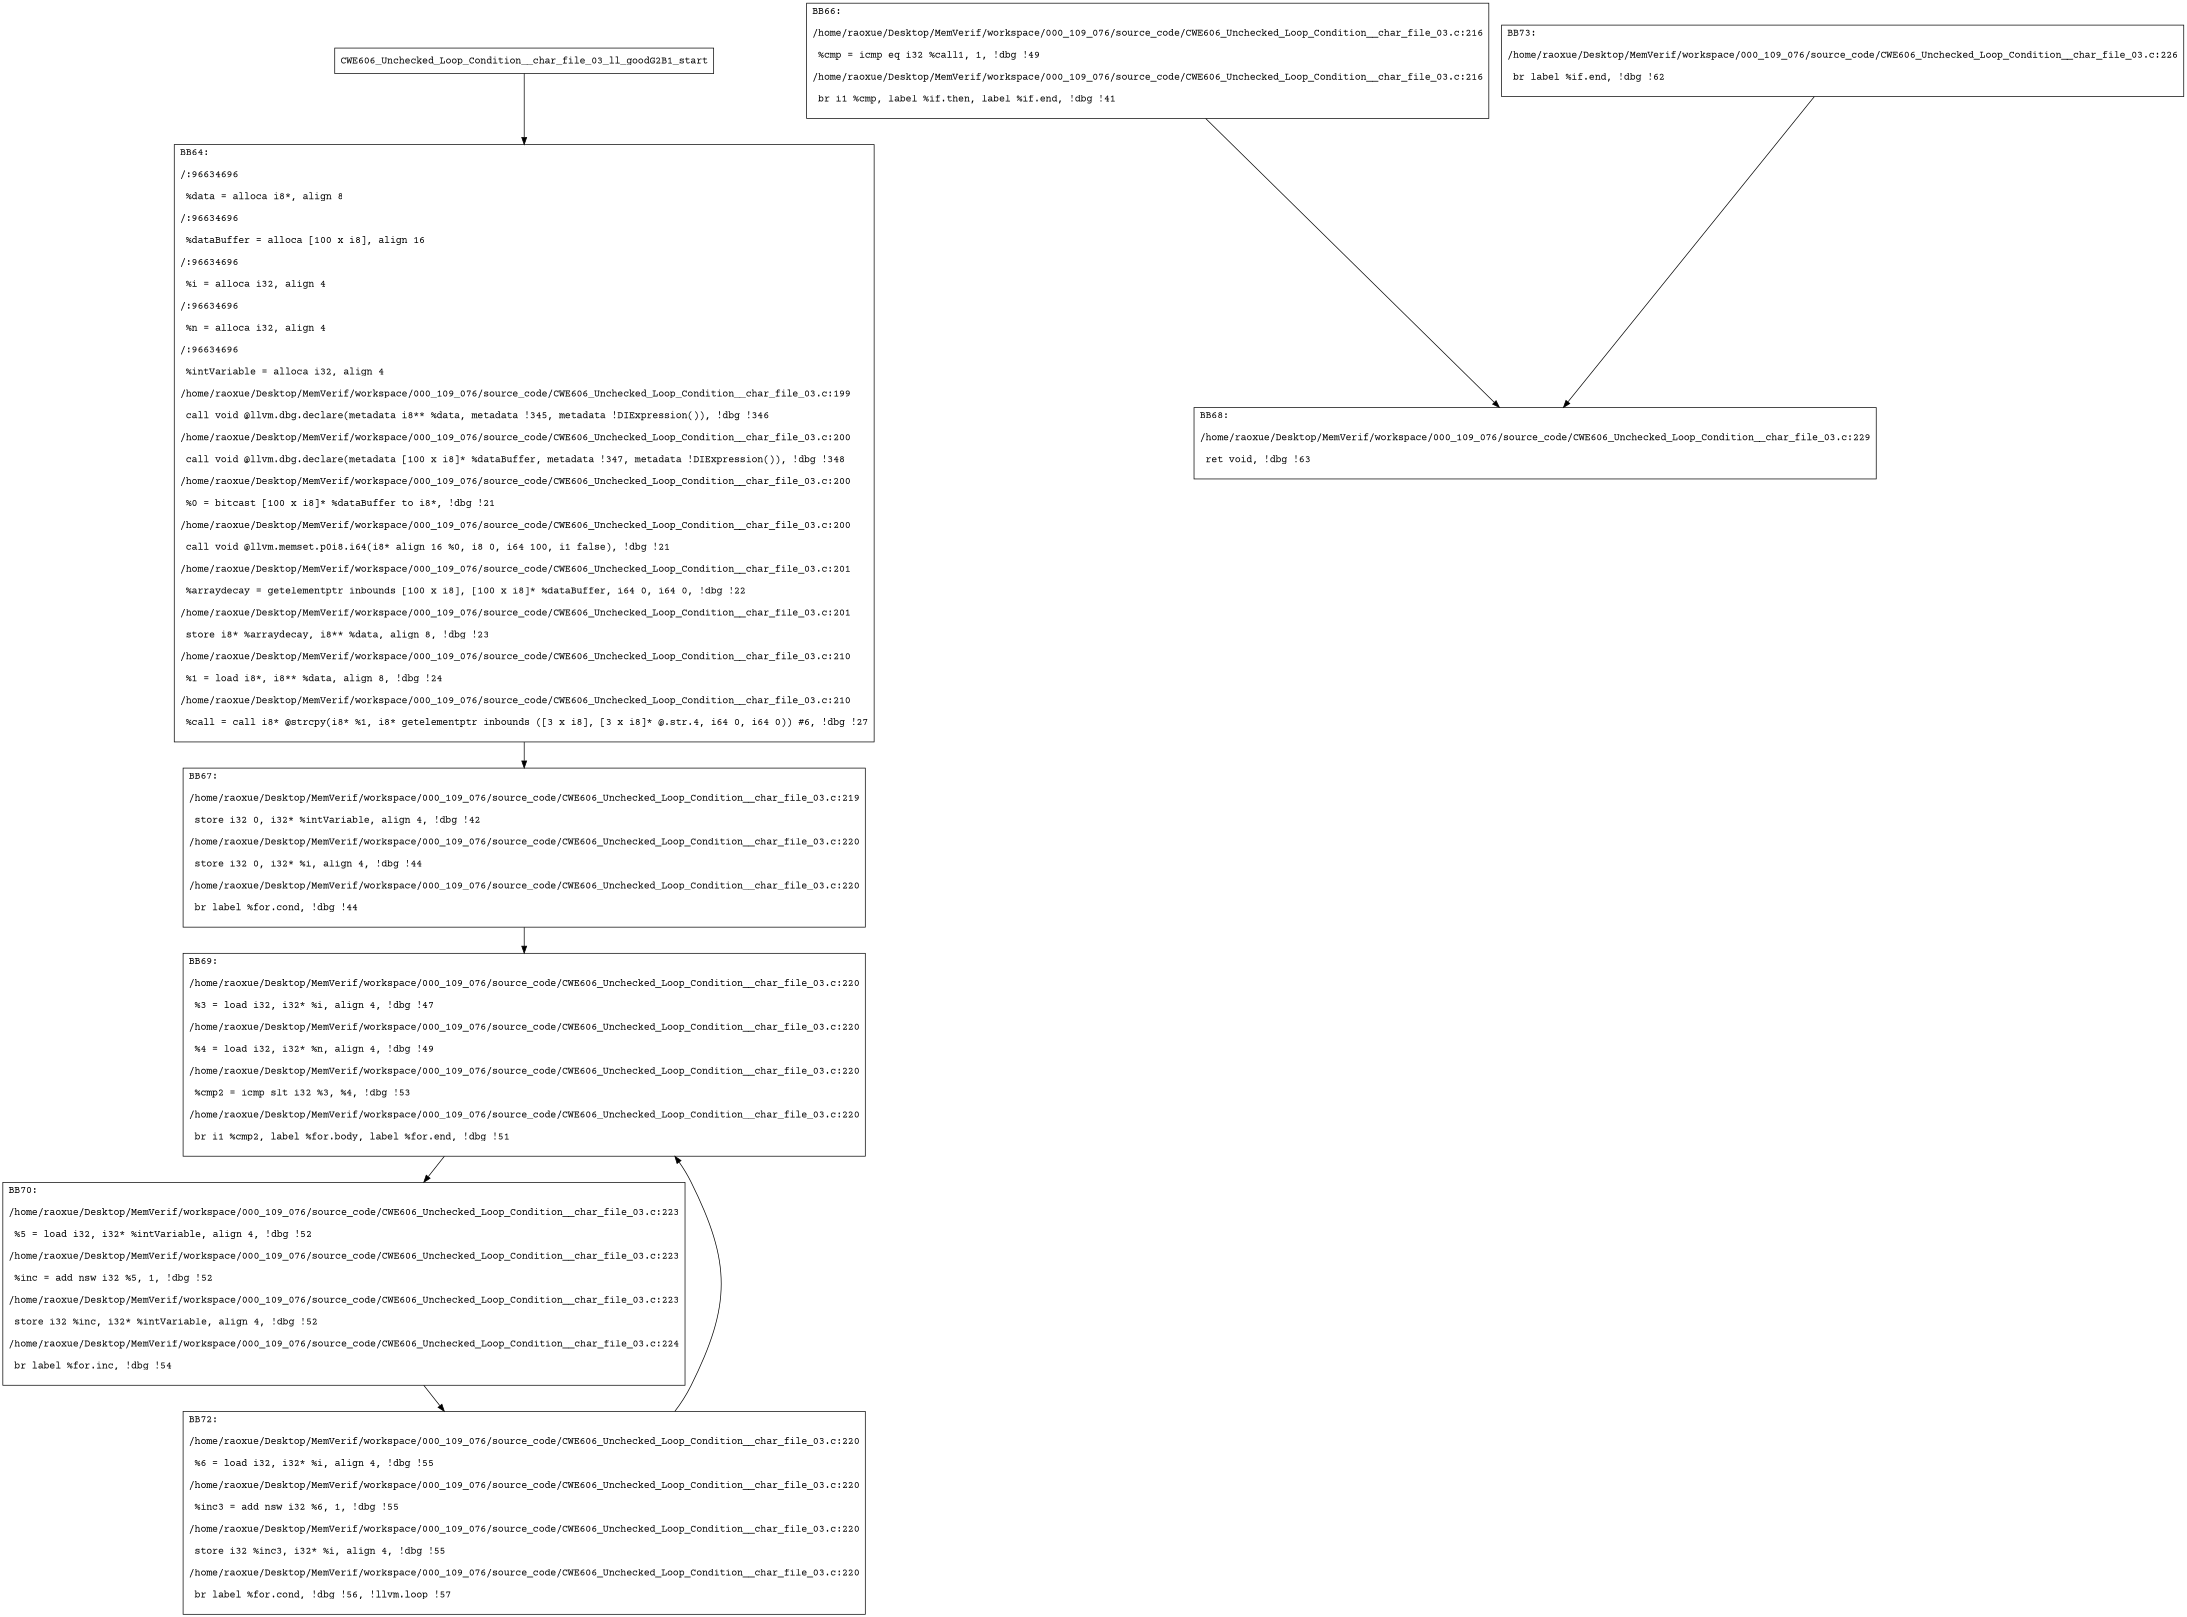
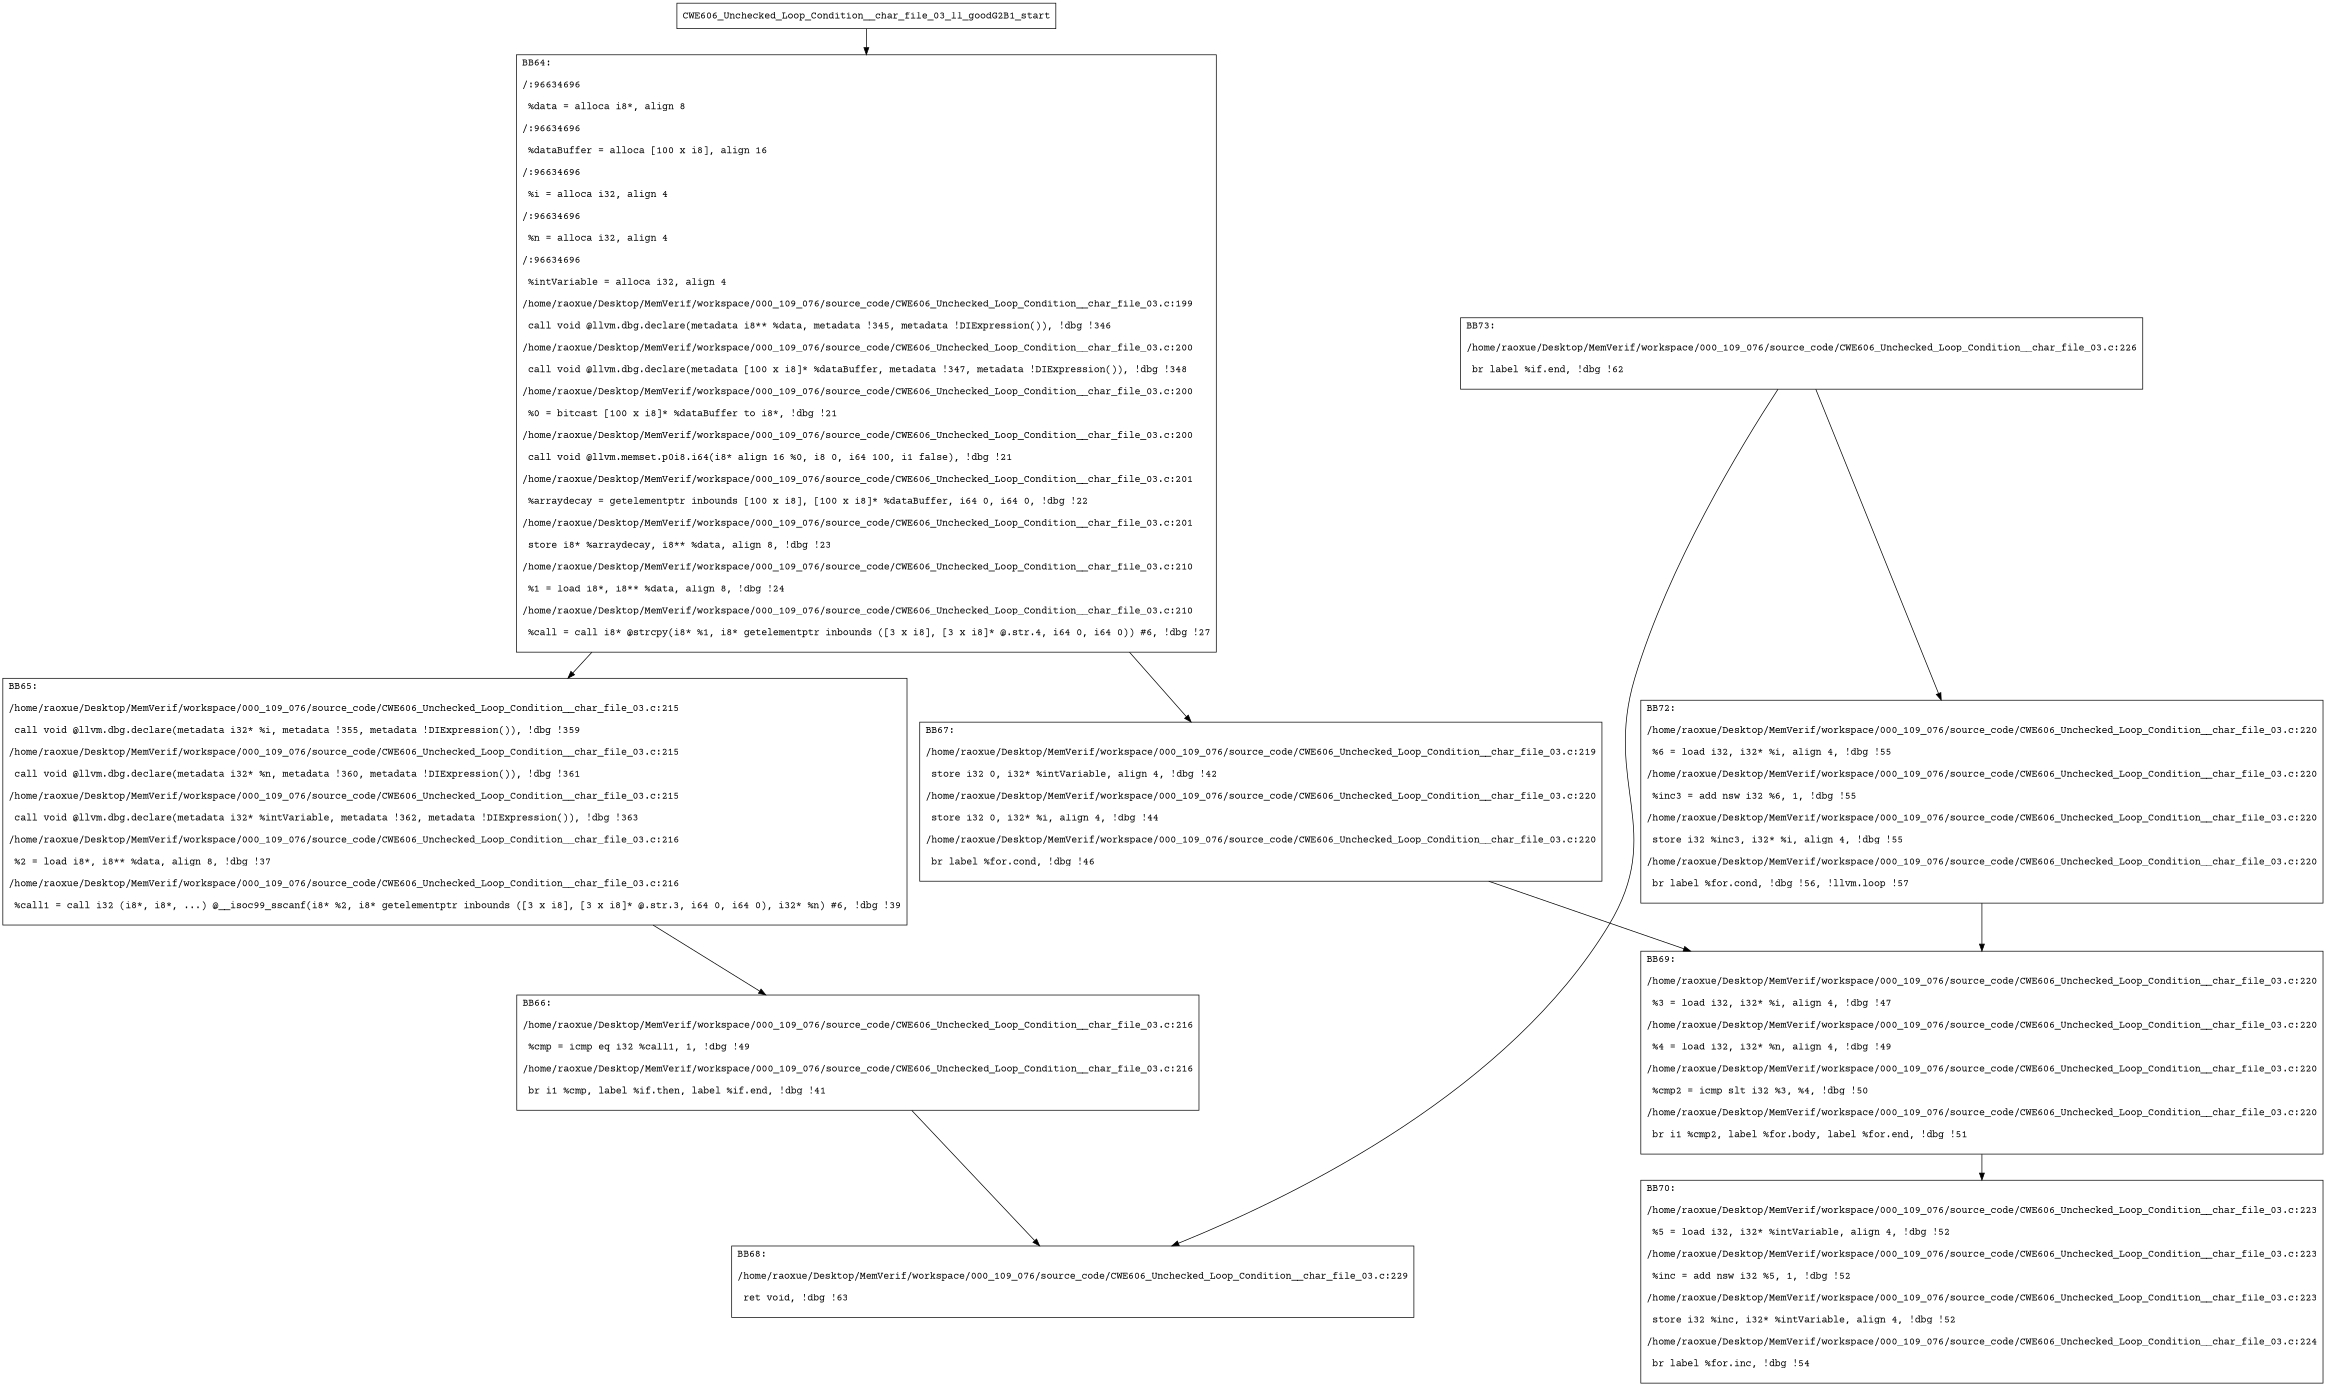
none -> (455, 802)
(274, 907) -> (1010, 861)
(300, 1093) -> (1757, 1090)
(432, 1396) -> (1877, 541)
